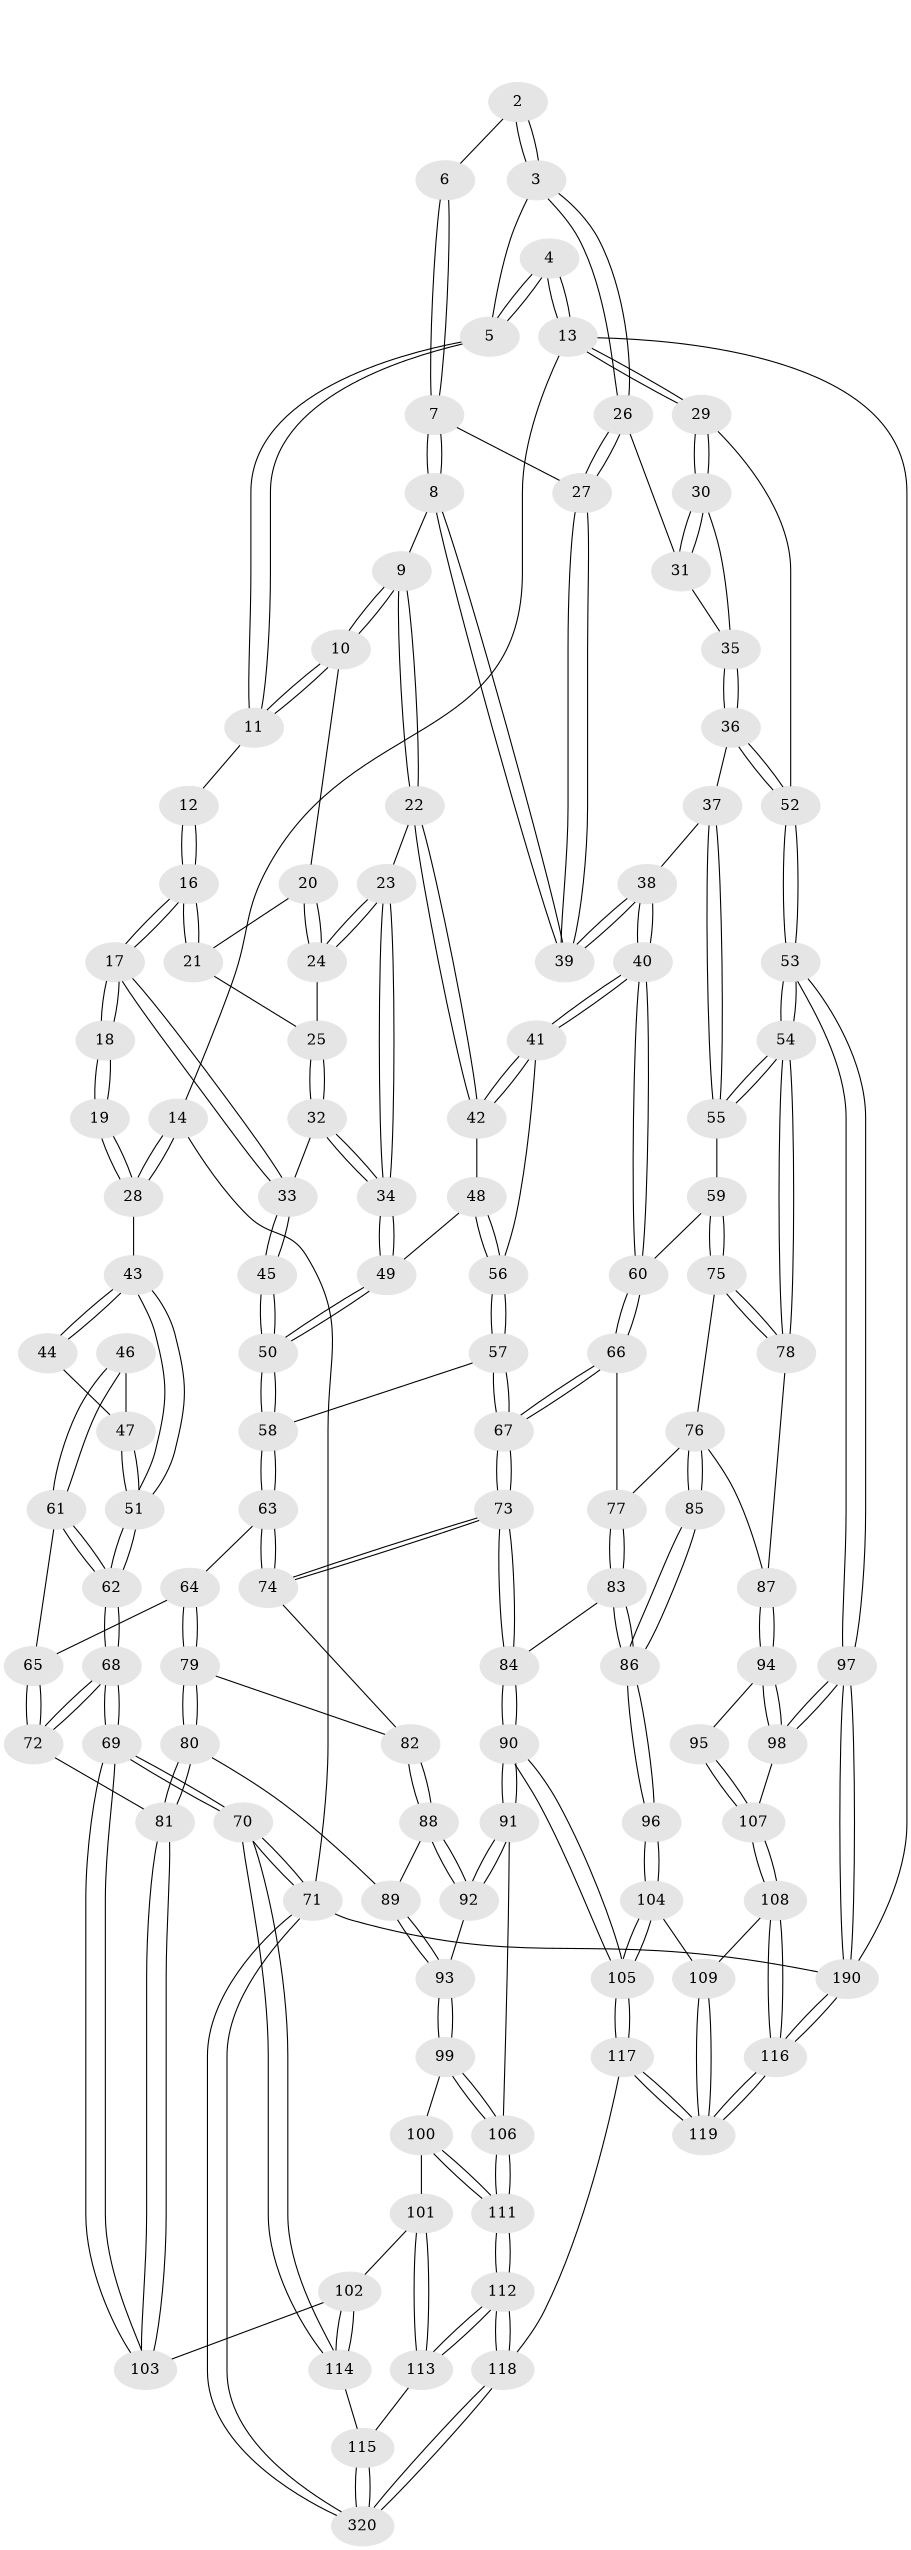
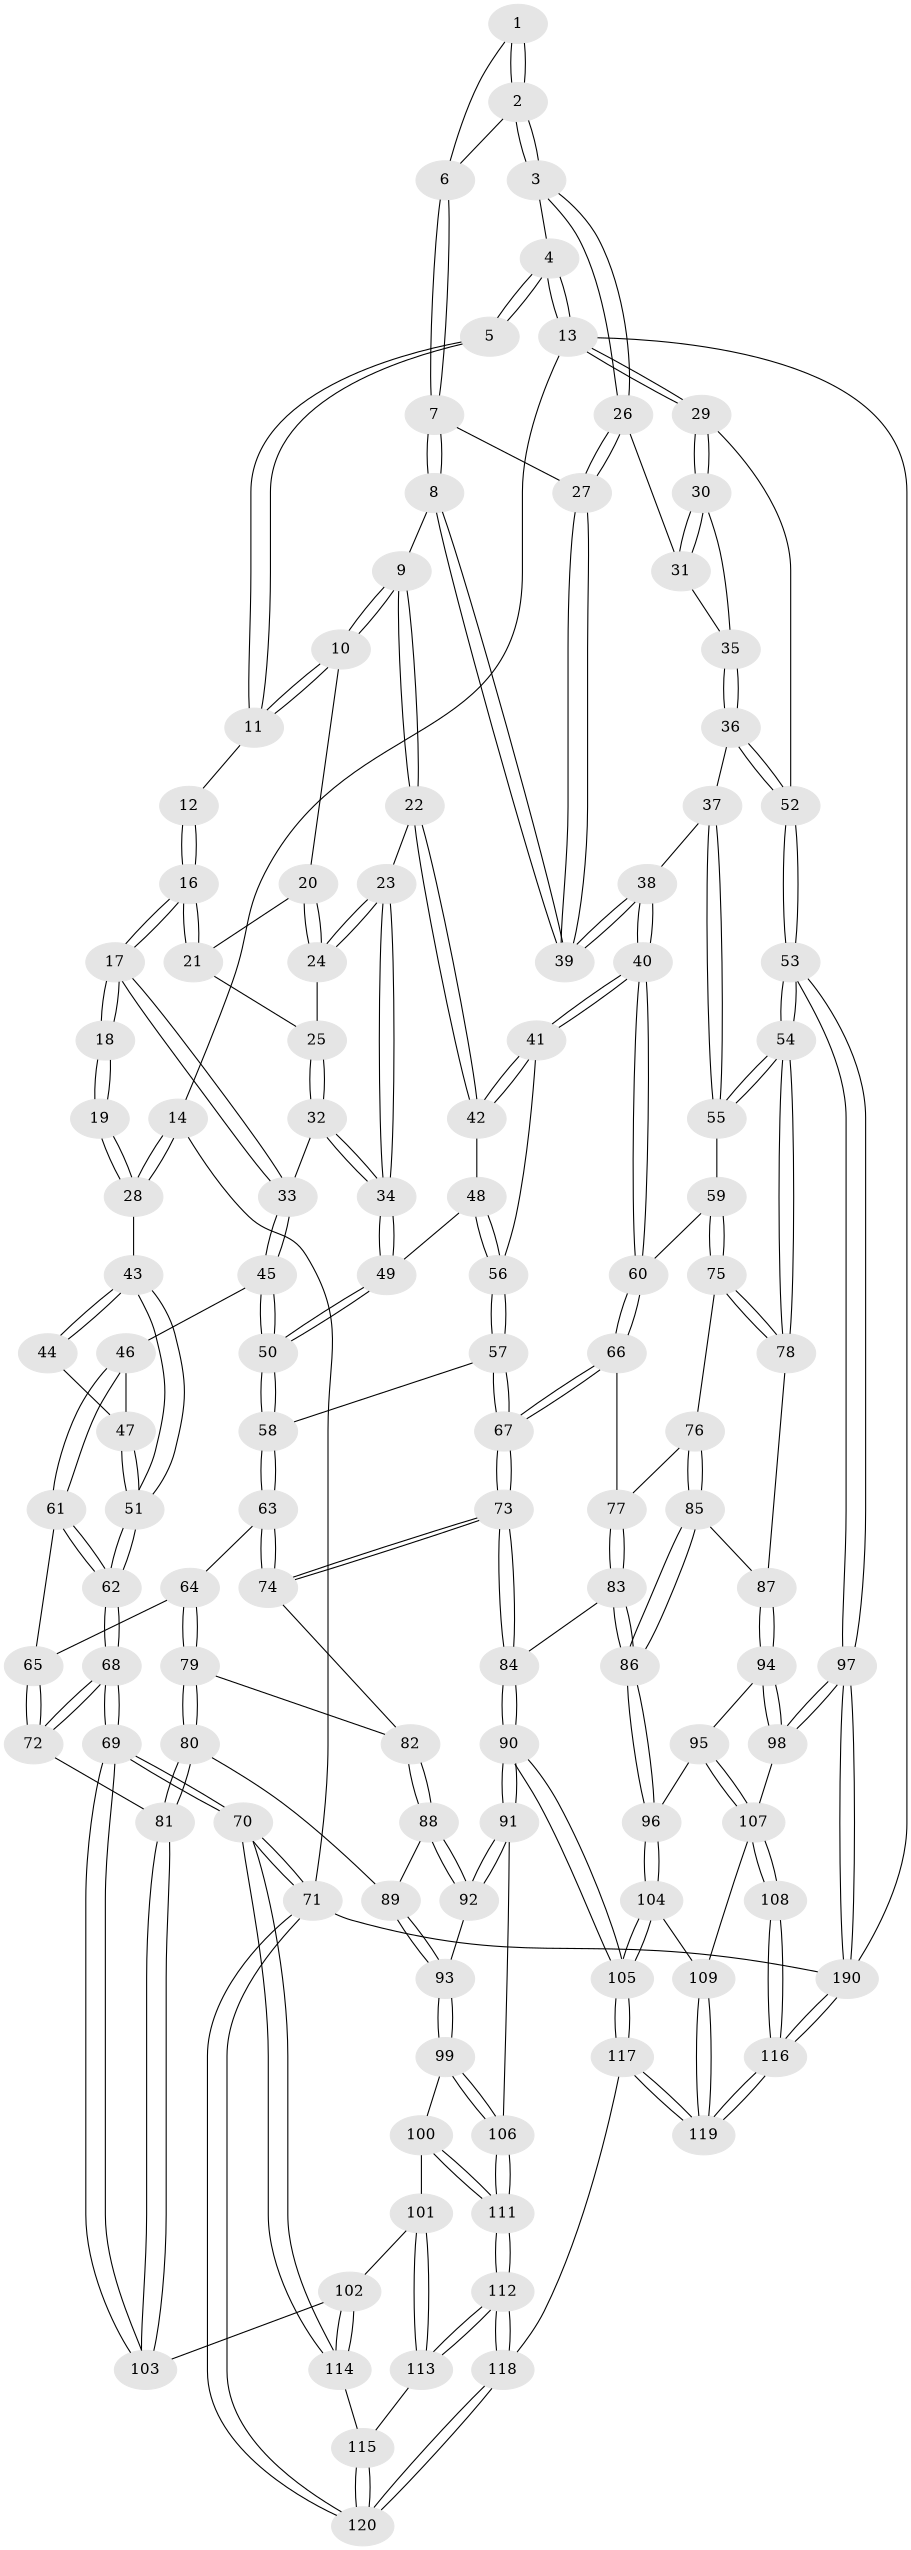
none -> (518, 24)
(505, 257) -> (543, 219)
none -> (197, 1314)
(741, 1506) -> (731, 1549)
none -> (676, 1783)
(740, 1940) -> (728, 1900)
(363, 2526) -> (363, 2526)
